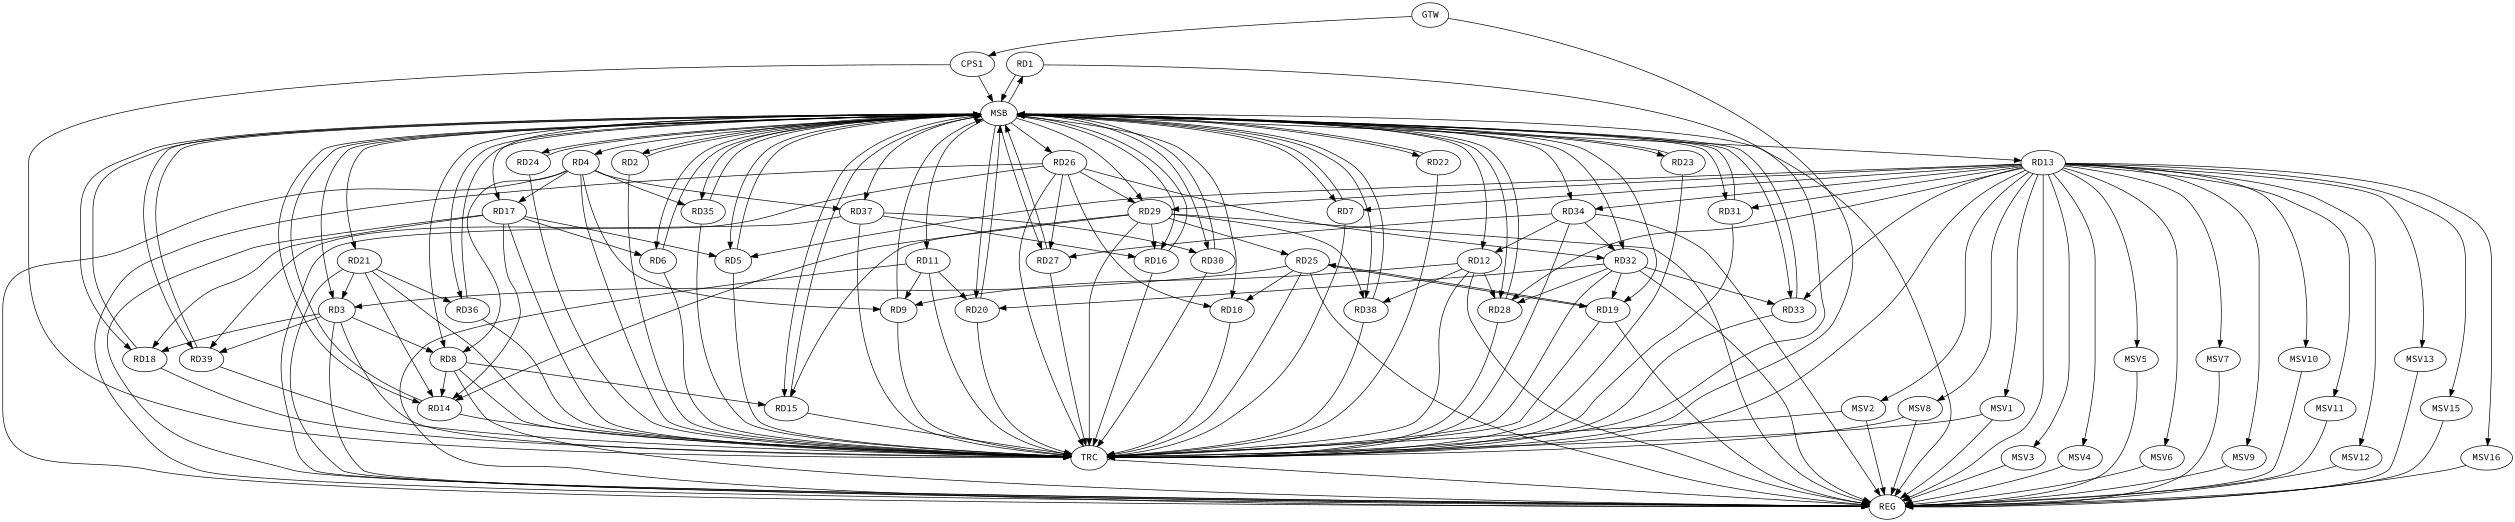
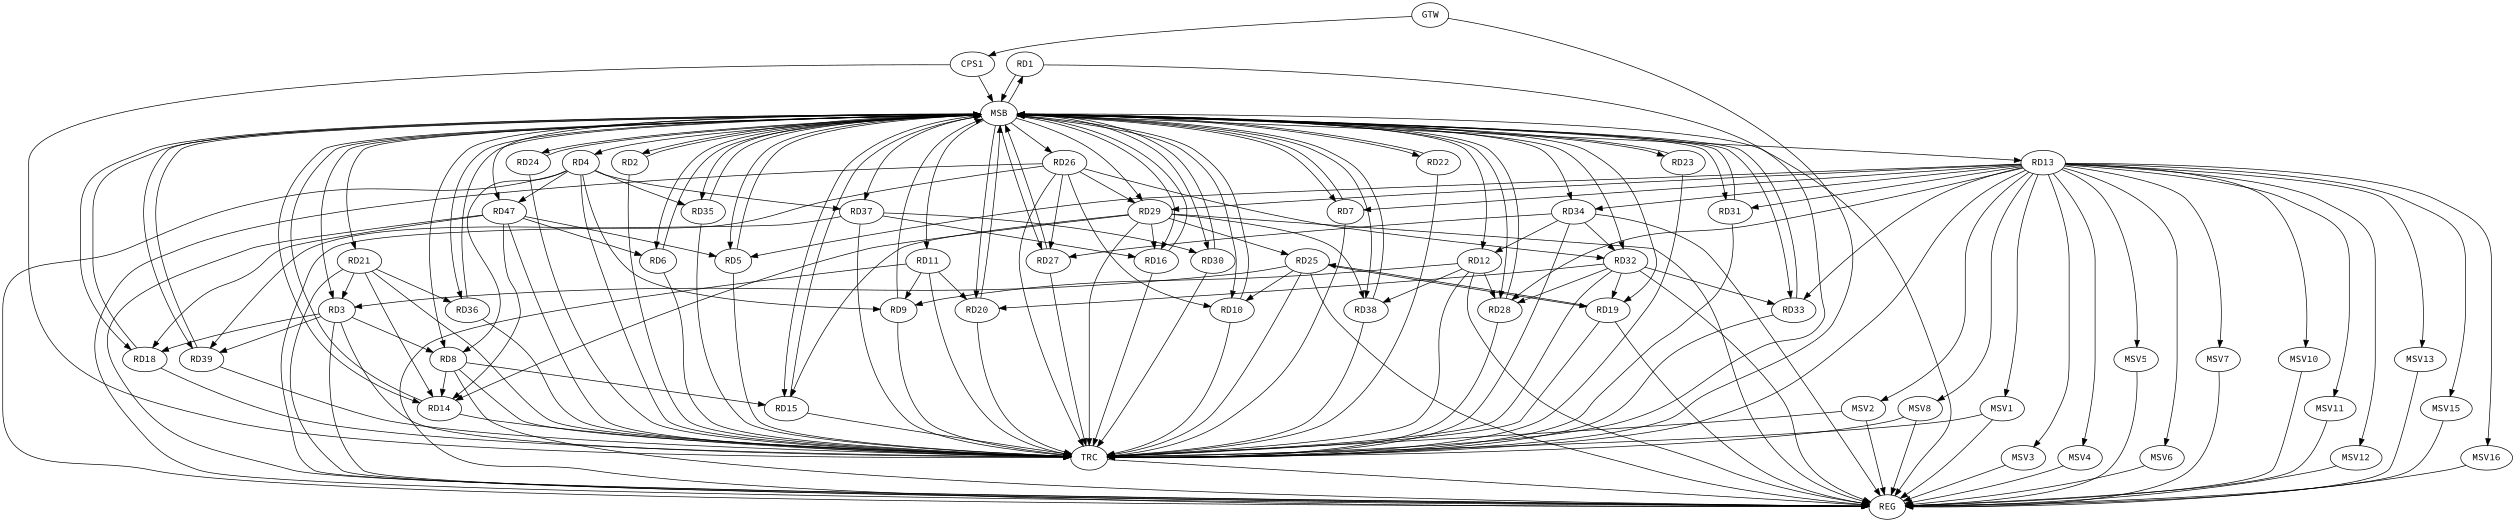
none -> (1191, 148)
(504, 212) -> (504, 212)
(2043, 371) -> none
(2244, 458) -> none
